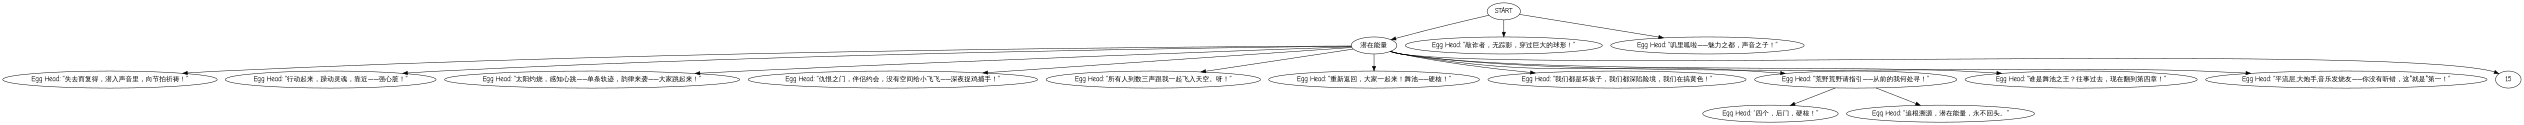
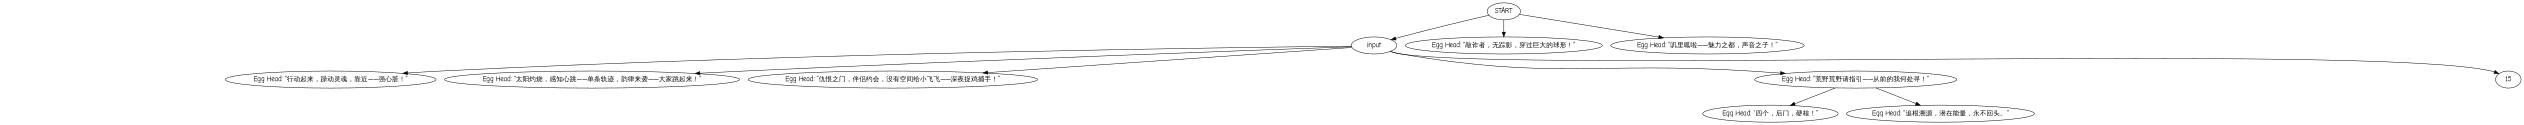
(1374, 45) -> (1374, 45)
(110, 80) -> none
(1153, 80) -> none
(1374, 80) -> none
(1617, 80) -> none
(2081, 80) -> none
(2346, 80) -> none
